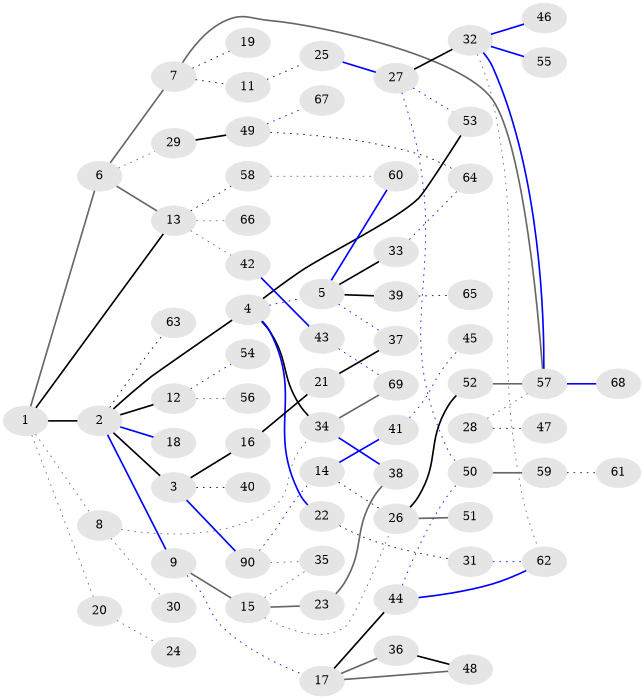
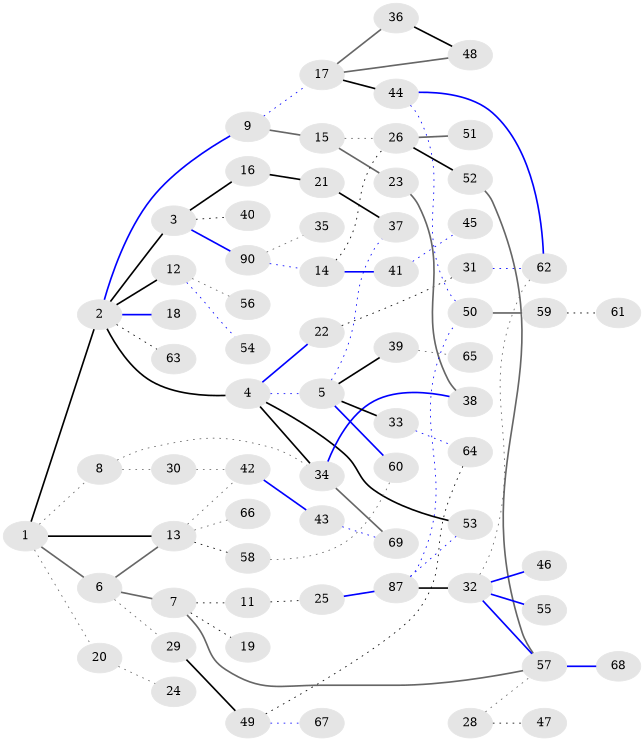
(396, 78) -> (396, 588)
(433, 296) -> (432, 352)
none -> (211, 469)
(285, 584) -> none
